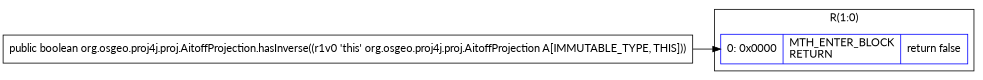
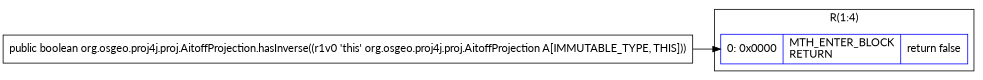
(844, 18) -> (844, 18)
